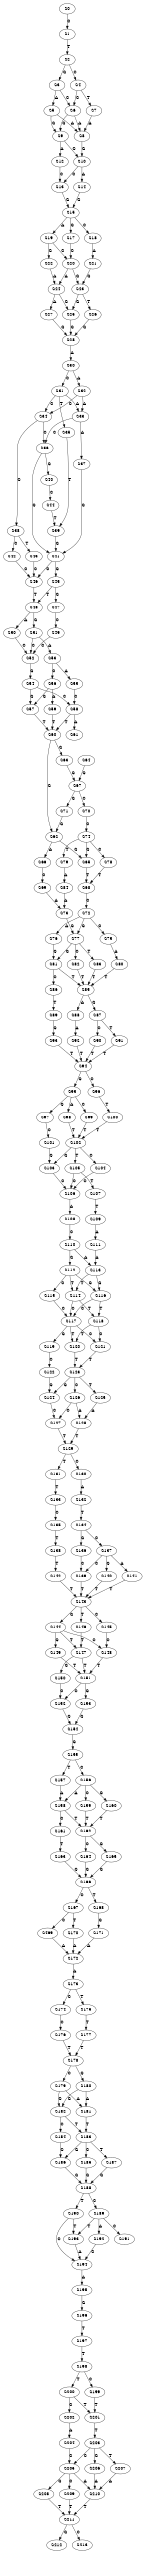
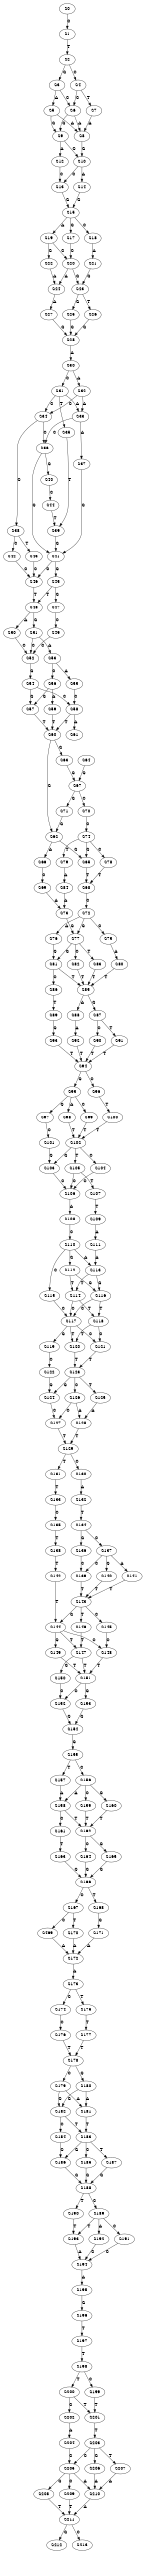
(63, 301) -> none
(61, 1282) -> (53, 1267)
(67, 1588) -> (56, 1600)
(57, 2240) -> (105, 2251)
(85, 2507) -> (85, 2507)
